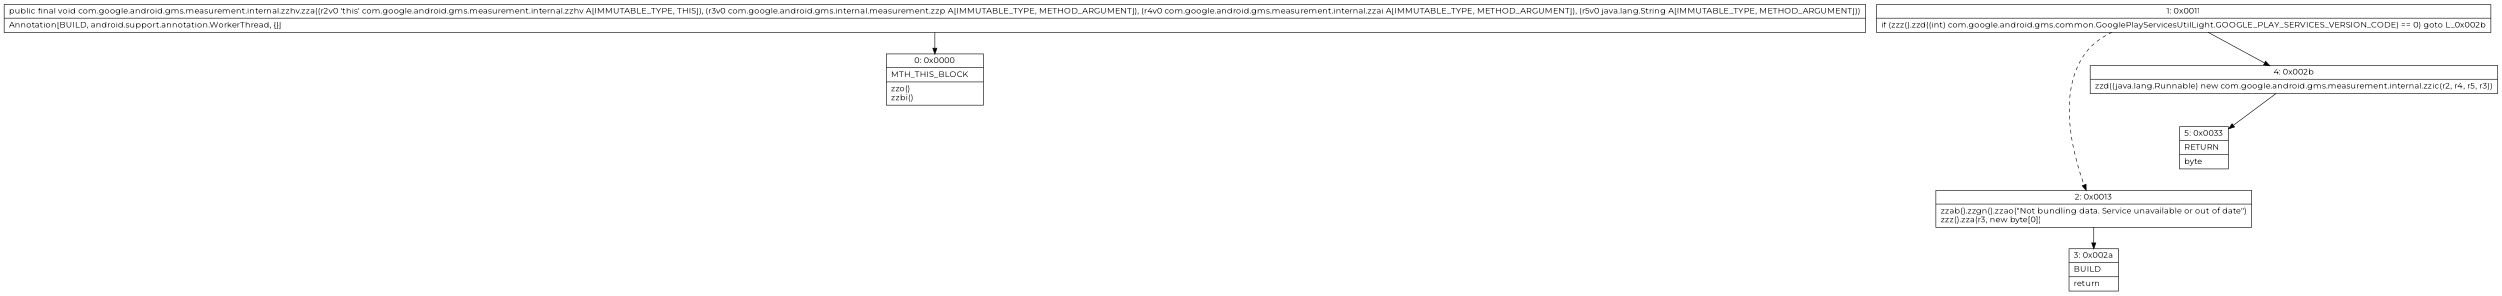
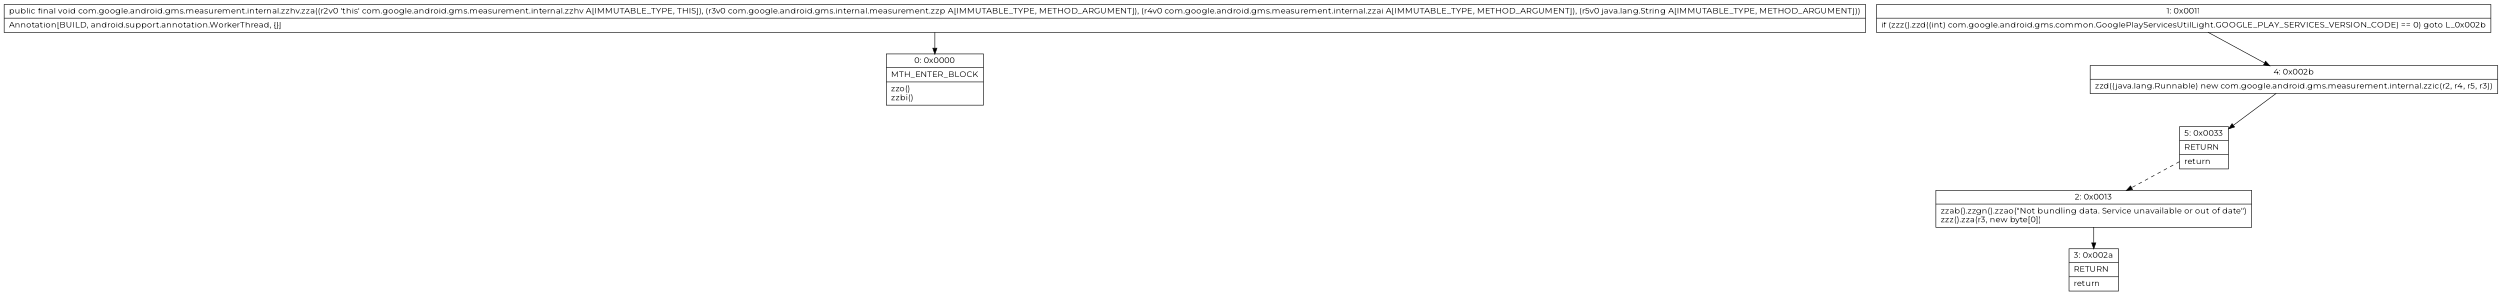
(930, 74) -> (935, 74)
(2070, 101) -> (2156, 175)
(2194, 161) -> (2198, 161)
(2088, 269) -> (2091, 269)
